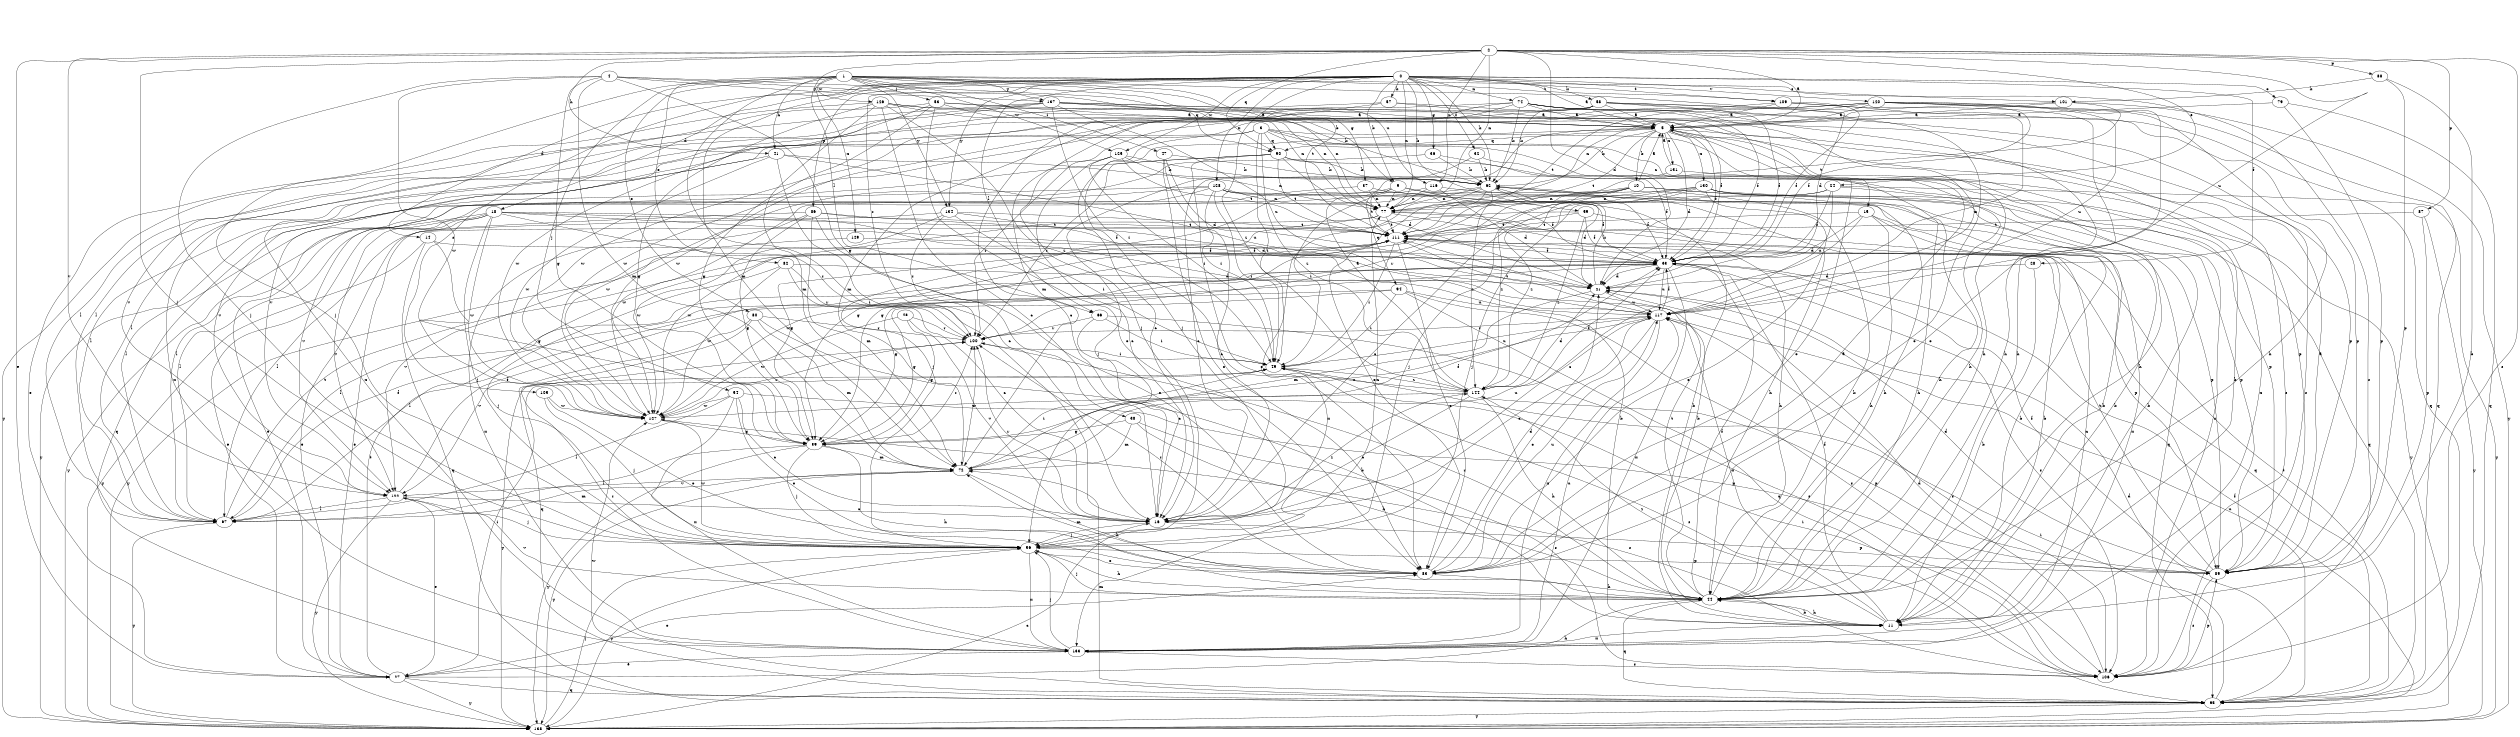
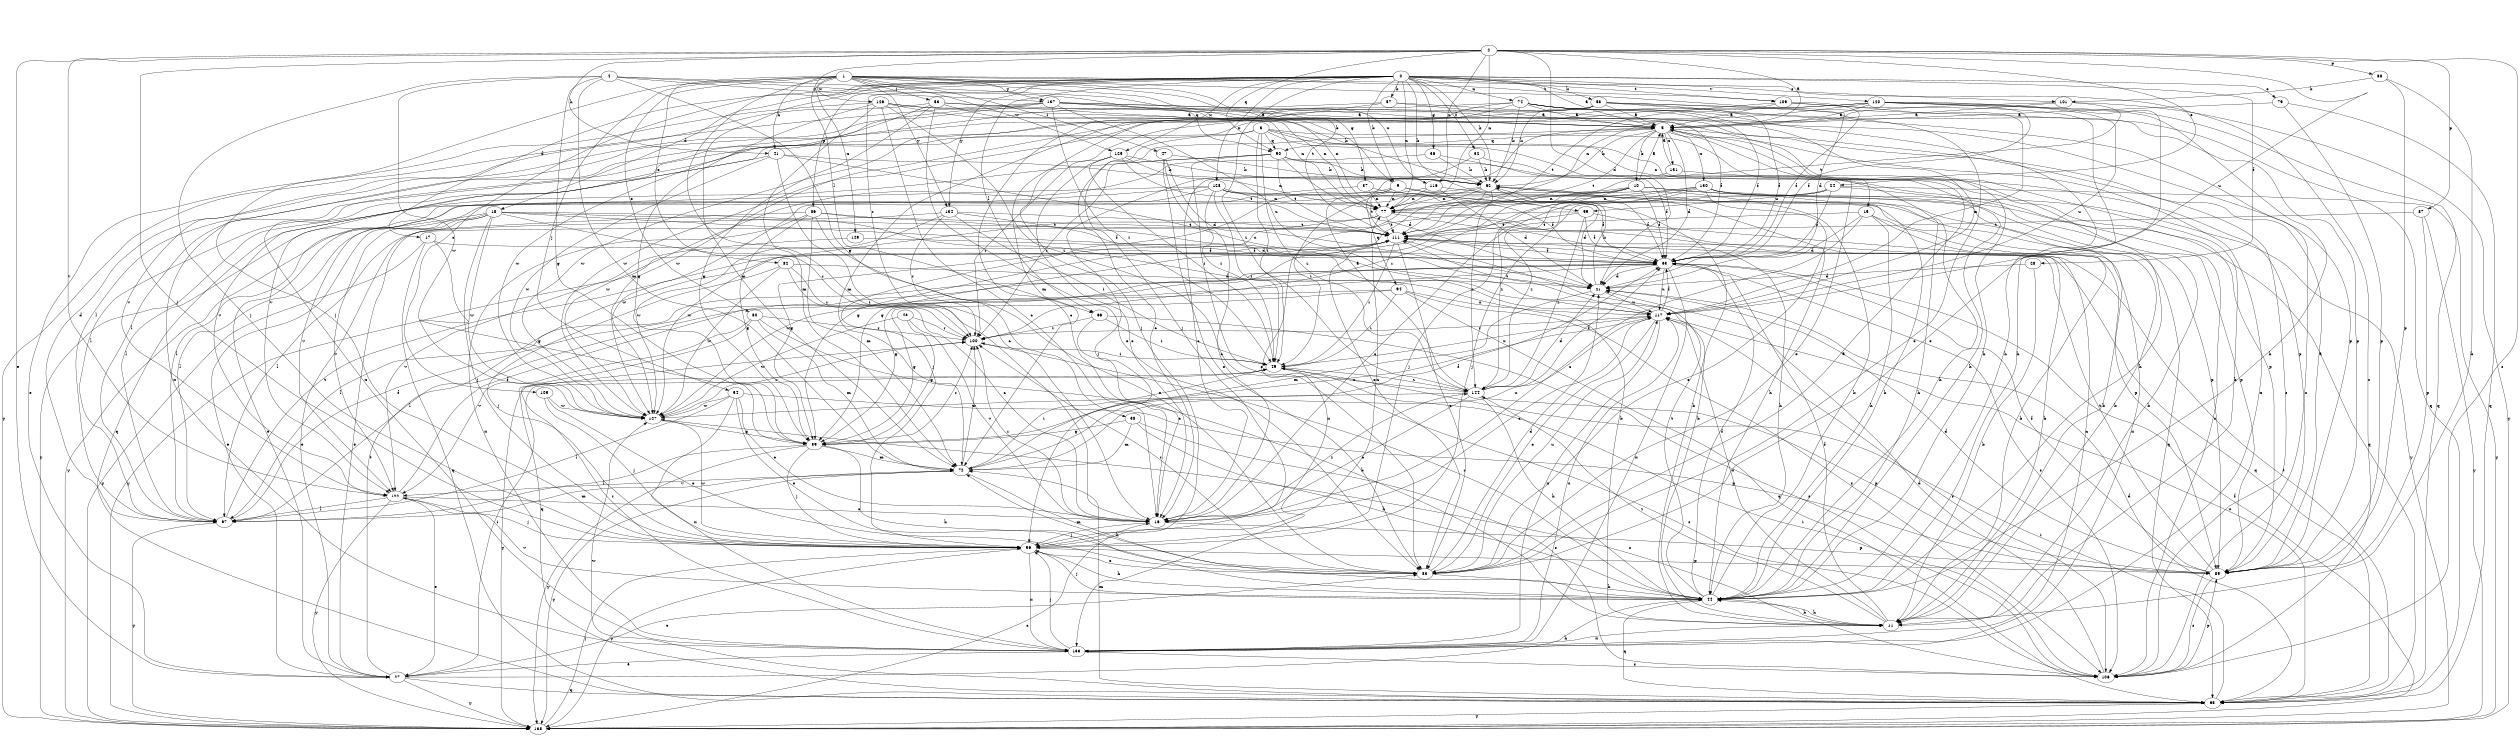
(1716, 189) -> (1658, 224)
(428, 238) -> (428, 238)
(1759, 281) -> (1752, 199)
(81, 315) -> (81, 315)
